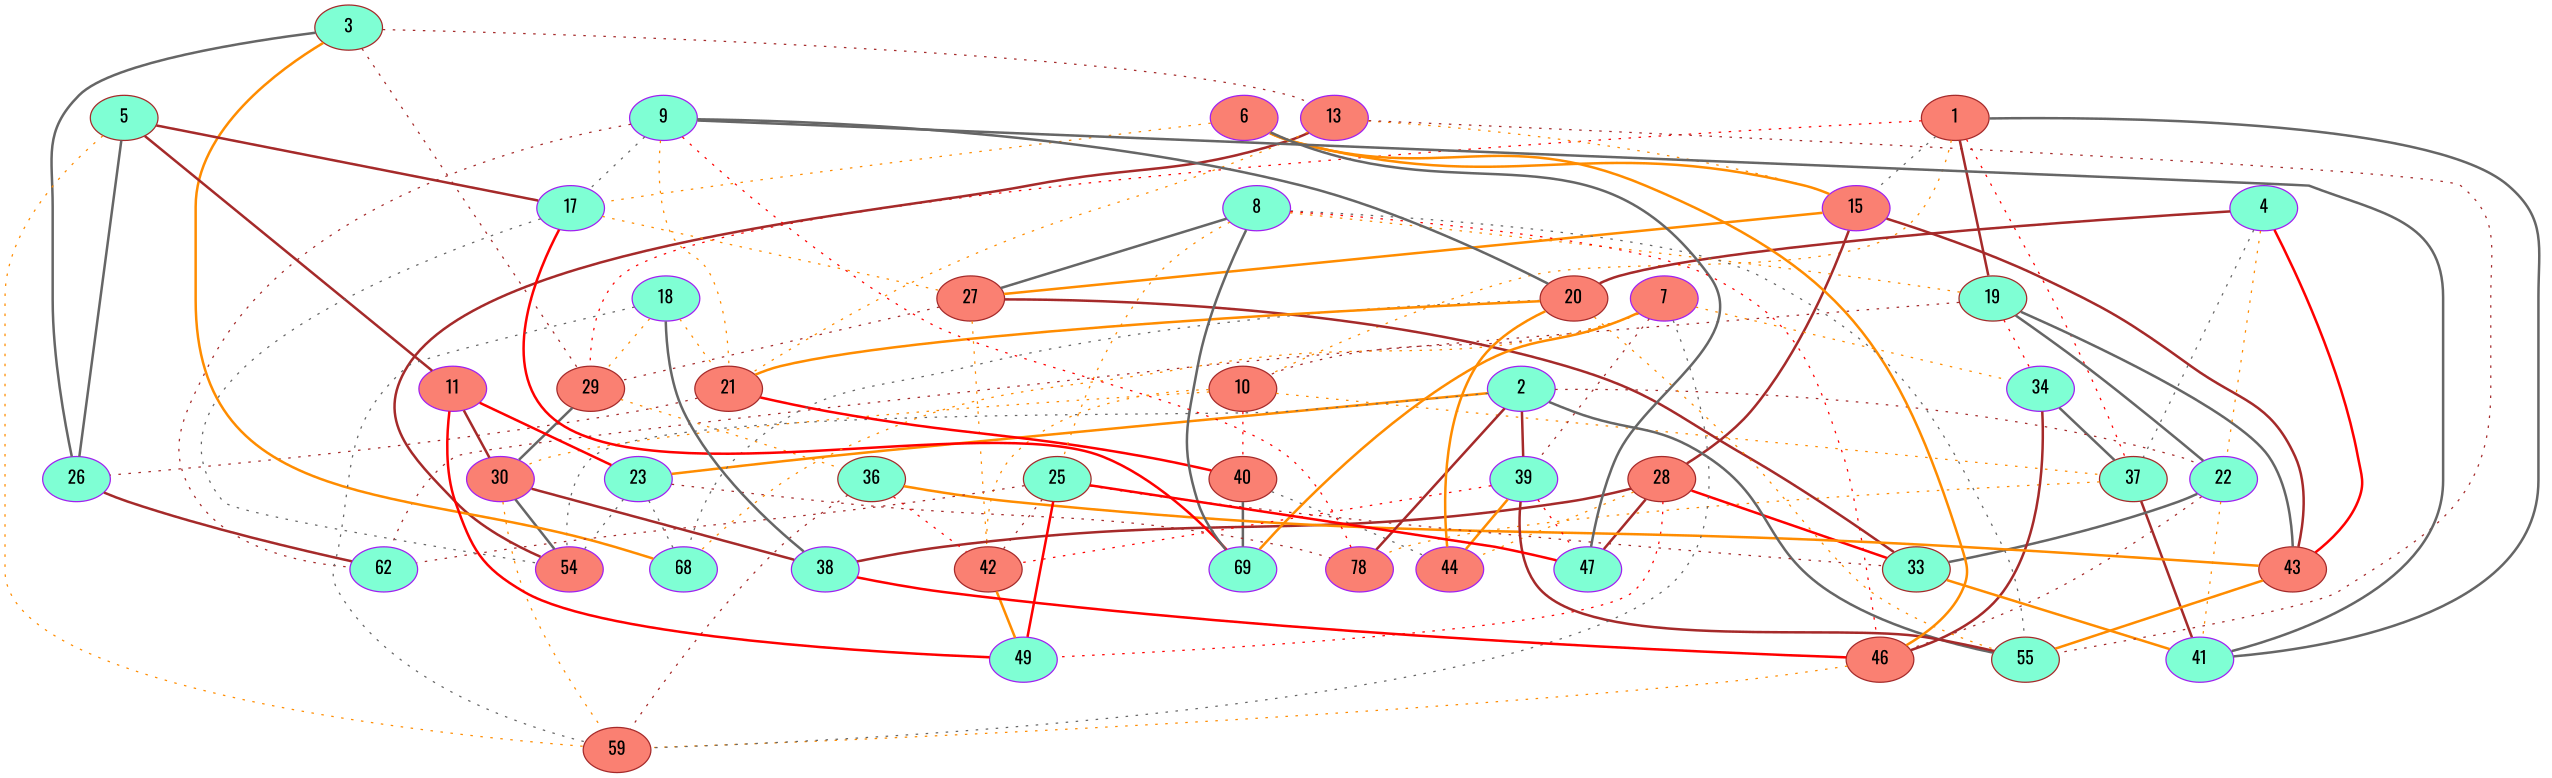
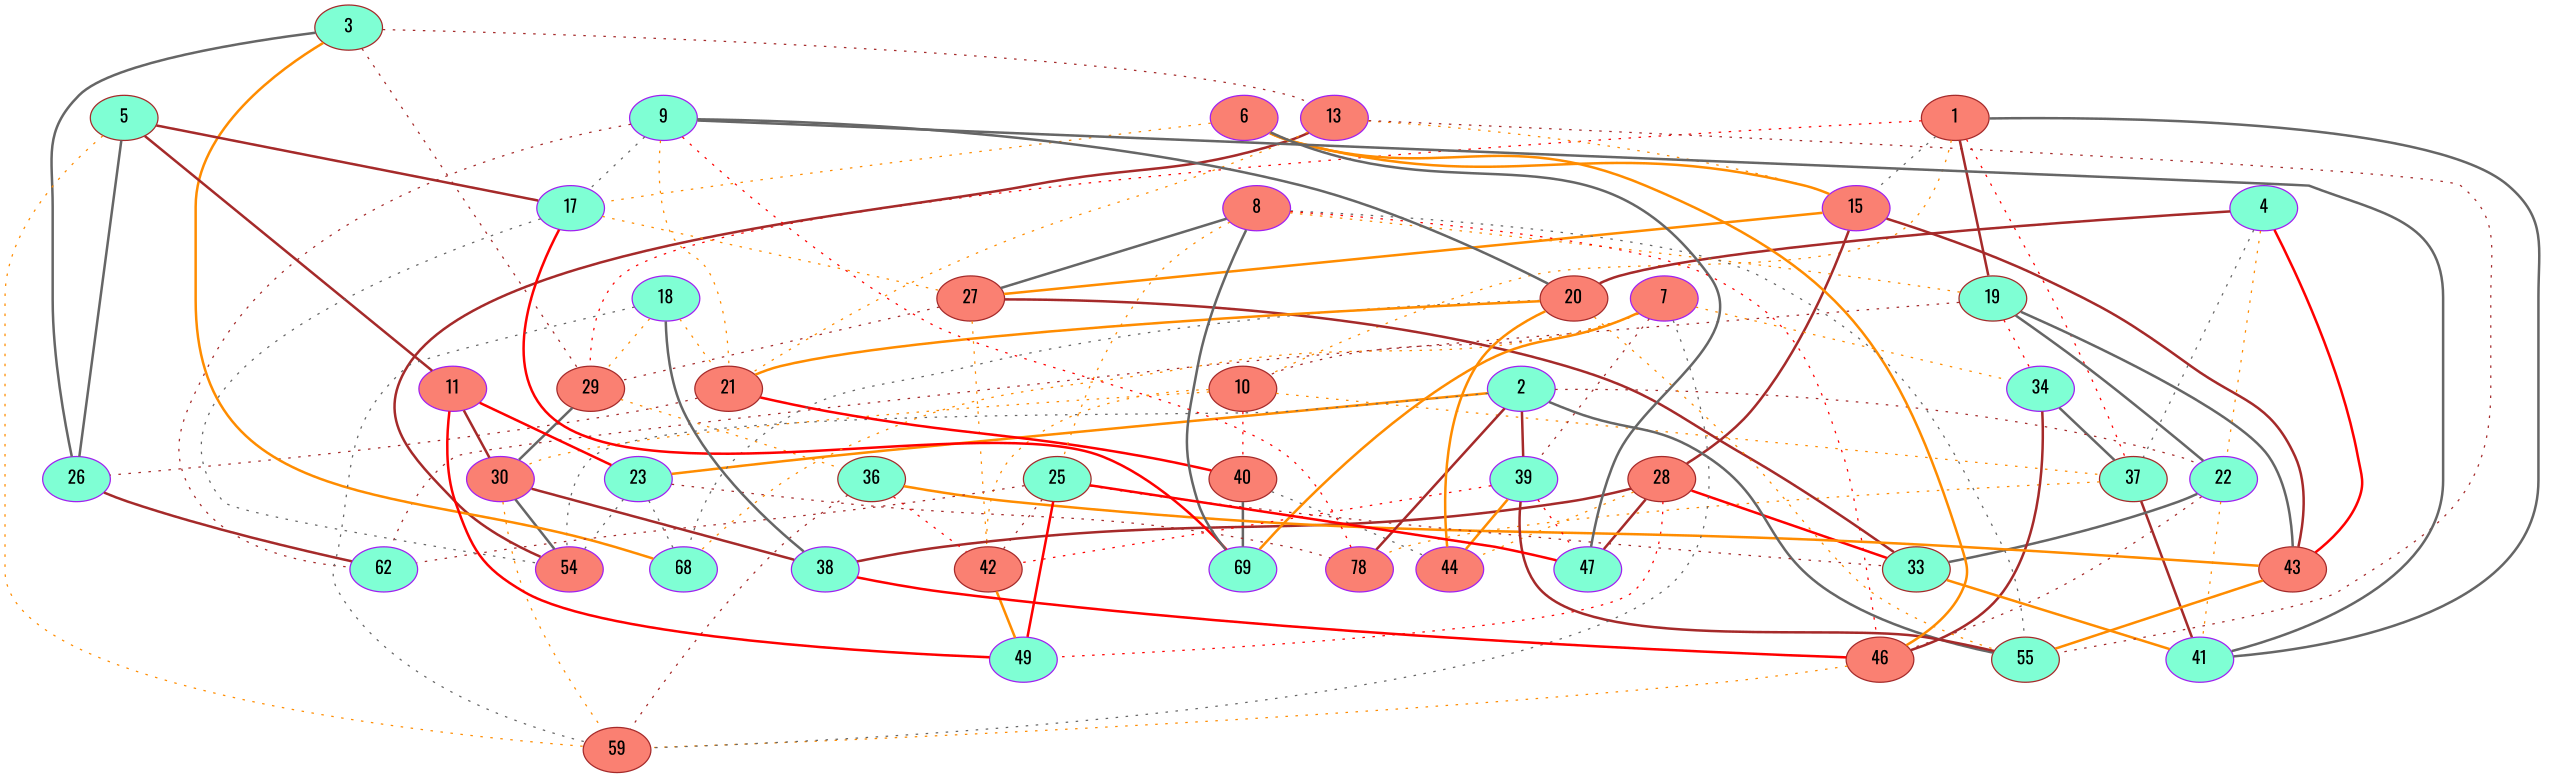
(1257, 208) -> (1257, 208)
